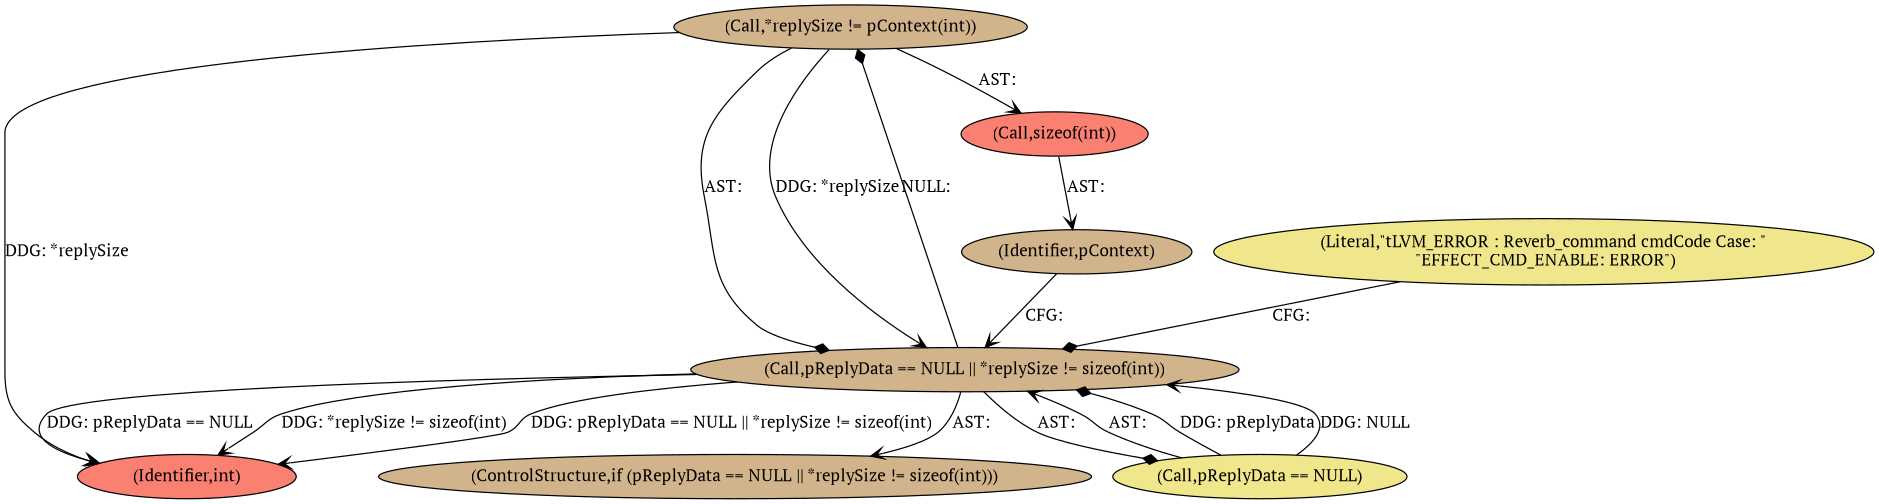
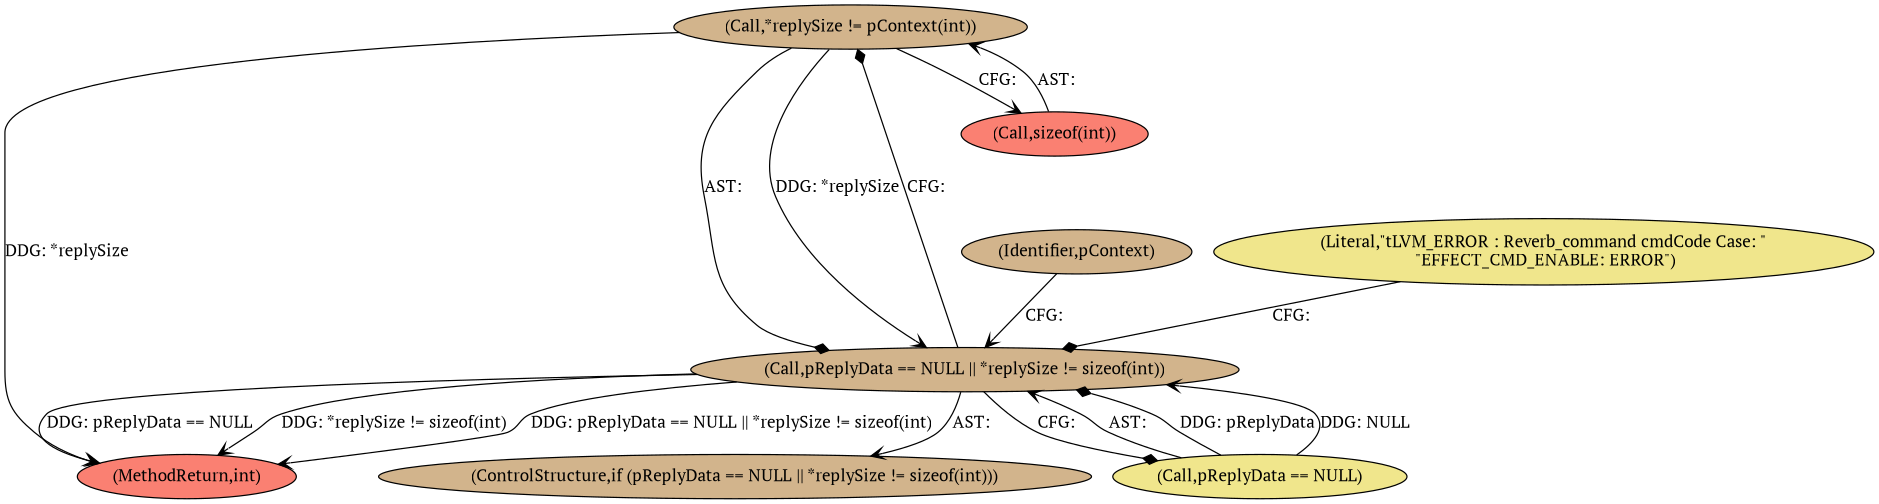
(1000, 81) -> (1000, 81)
(929, 187) -> (929, 187)
(1065, 187) -> (1023, 71)
(1059, 423) -> (1059, 423)
(187, 477) -> (187, 477)
